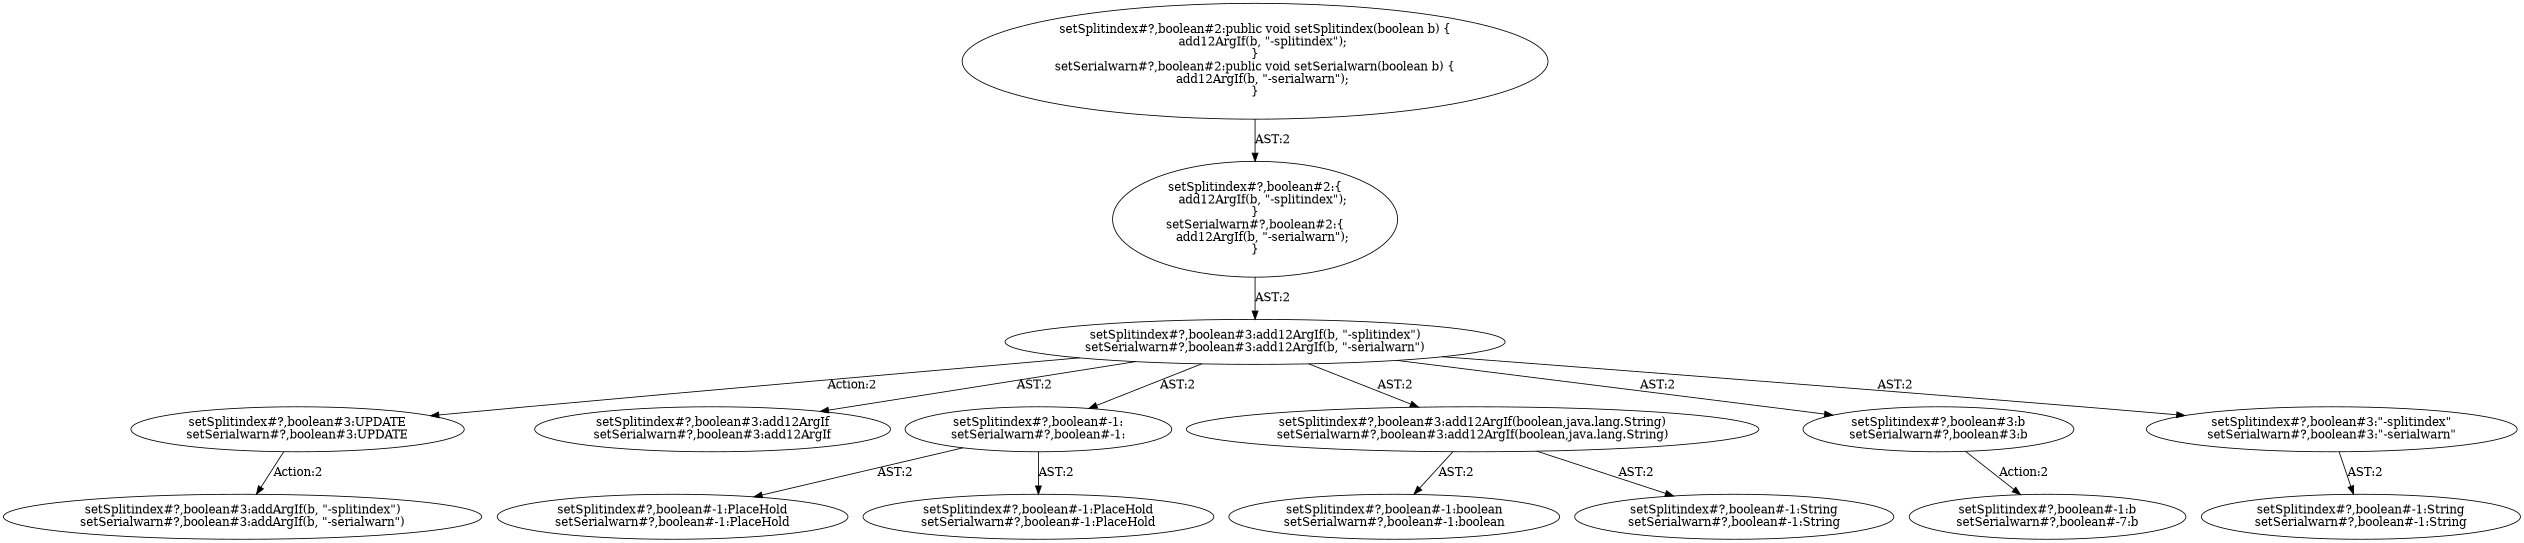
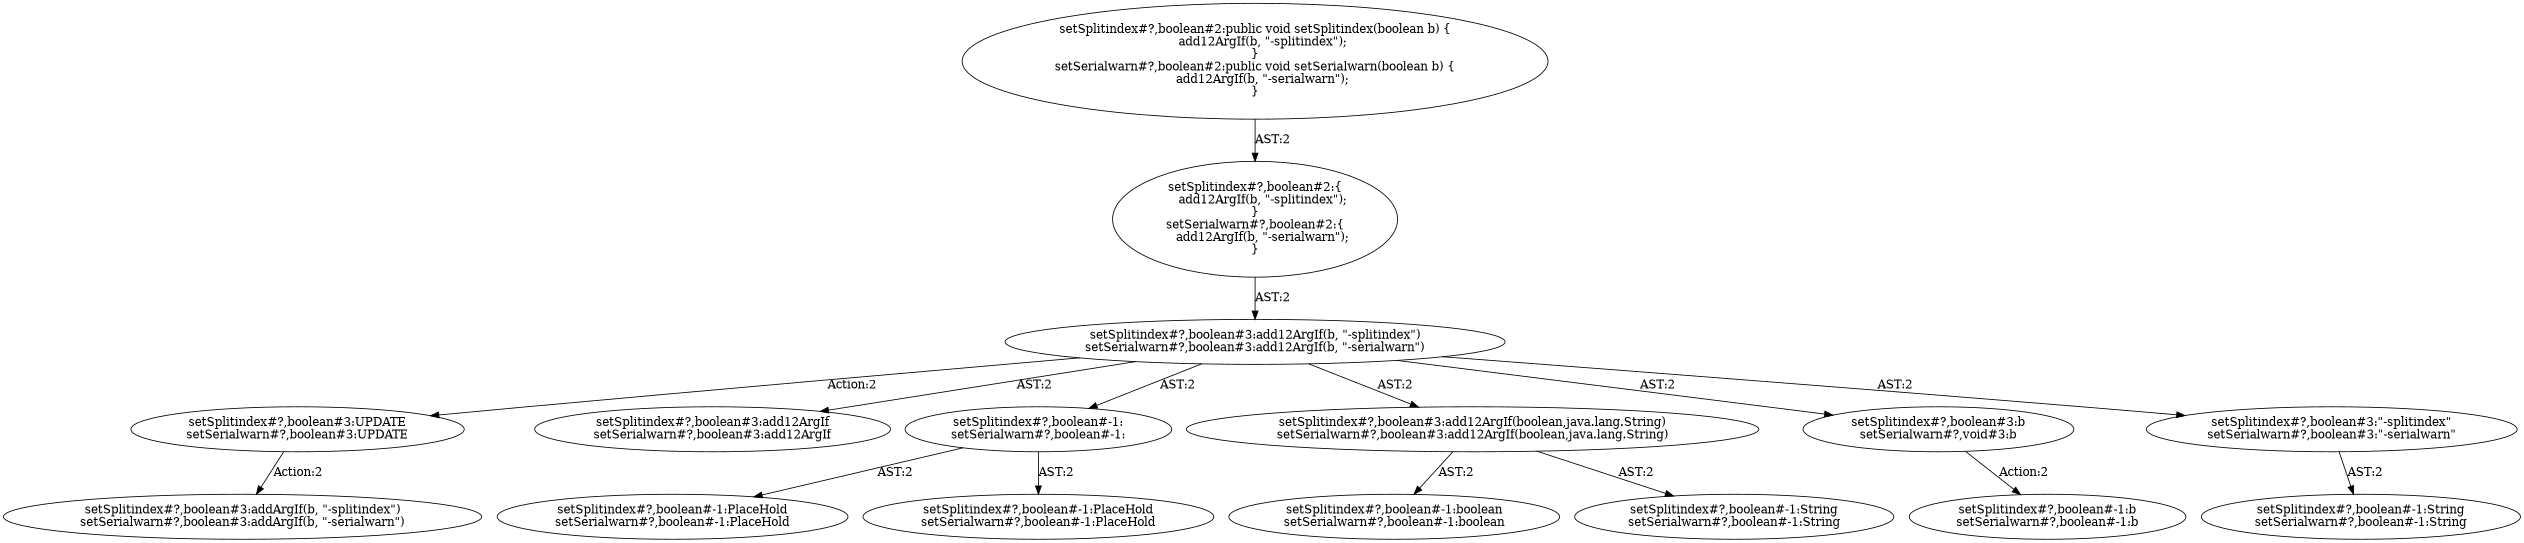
(1938, 429) -> (1938, 429)
(2048, 517) -> (2048, 517)
